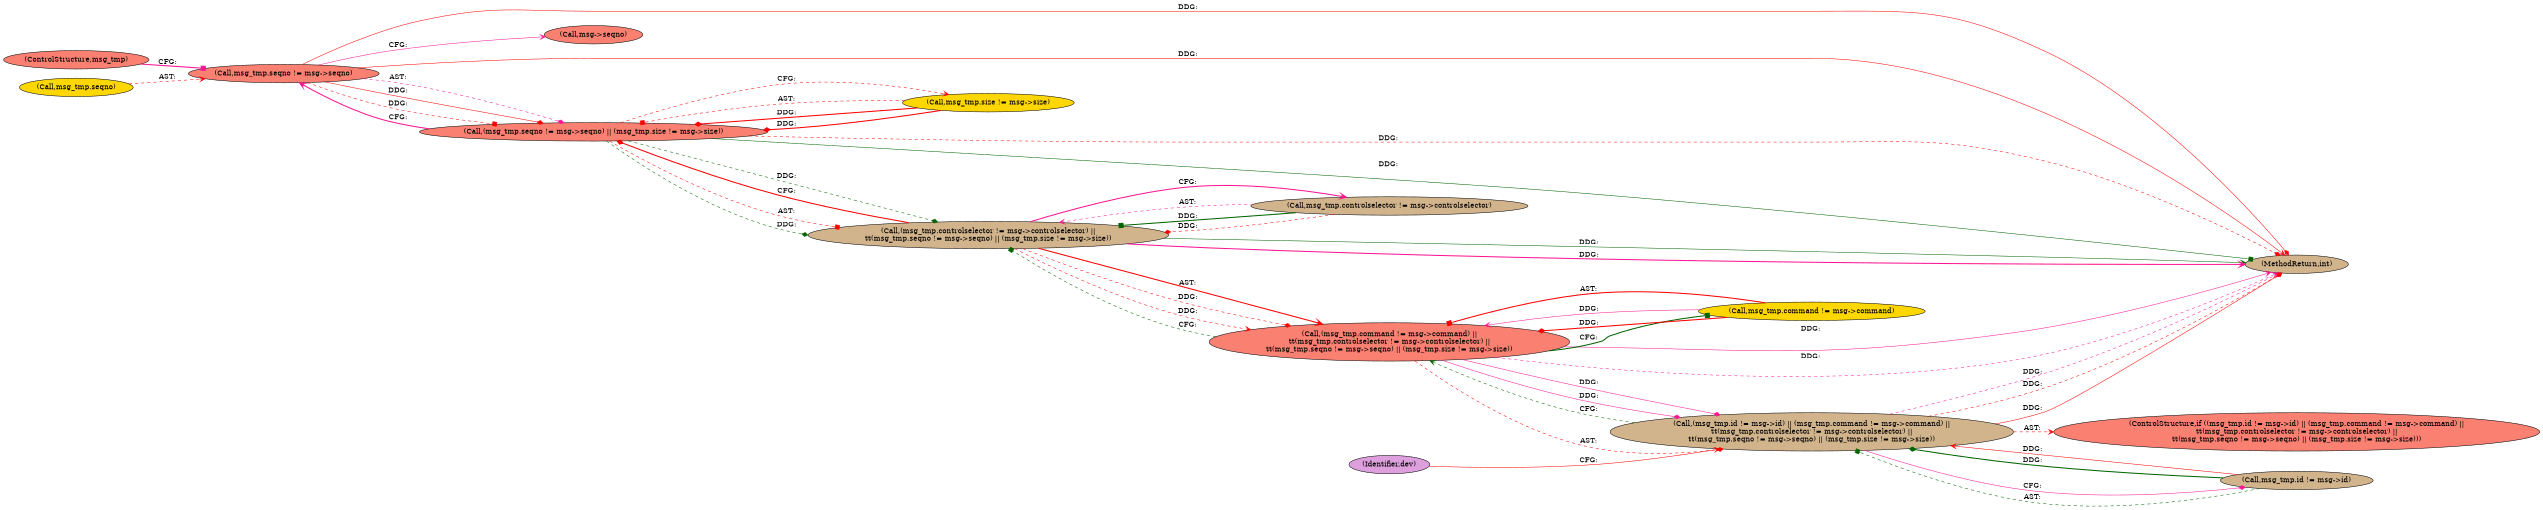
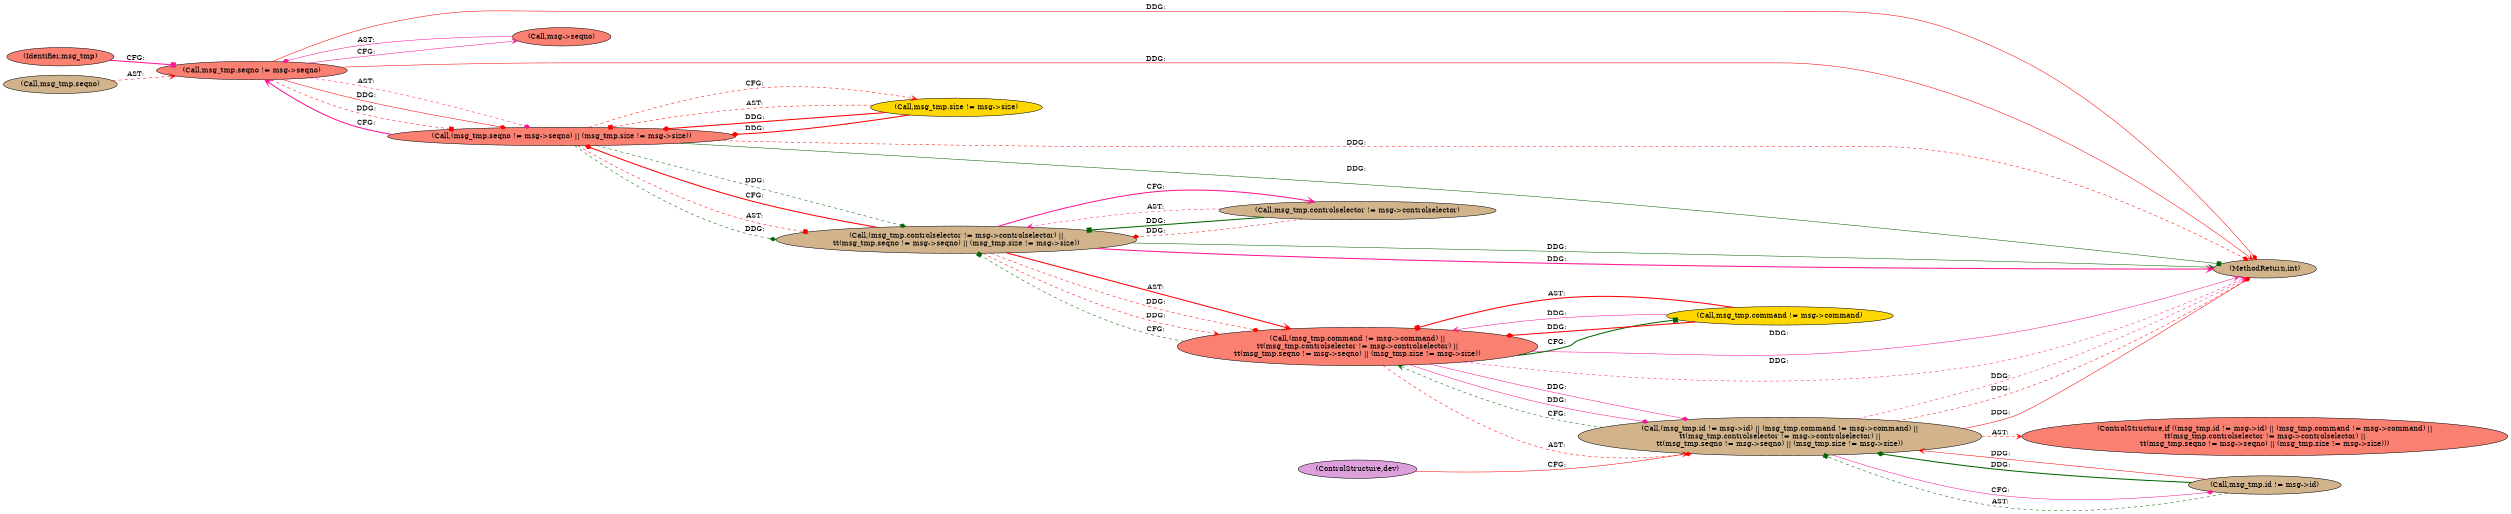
none -> (400, 41)
(76, 60) -> (60, 57)
(76, 87) -> (60, 84)
(1389, 465) -> (1358, 469)
